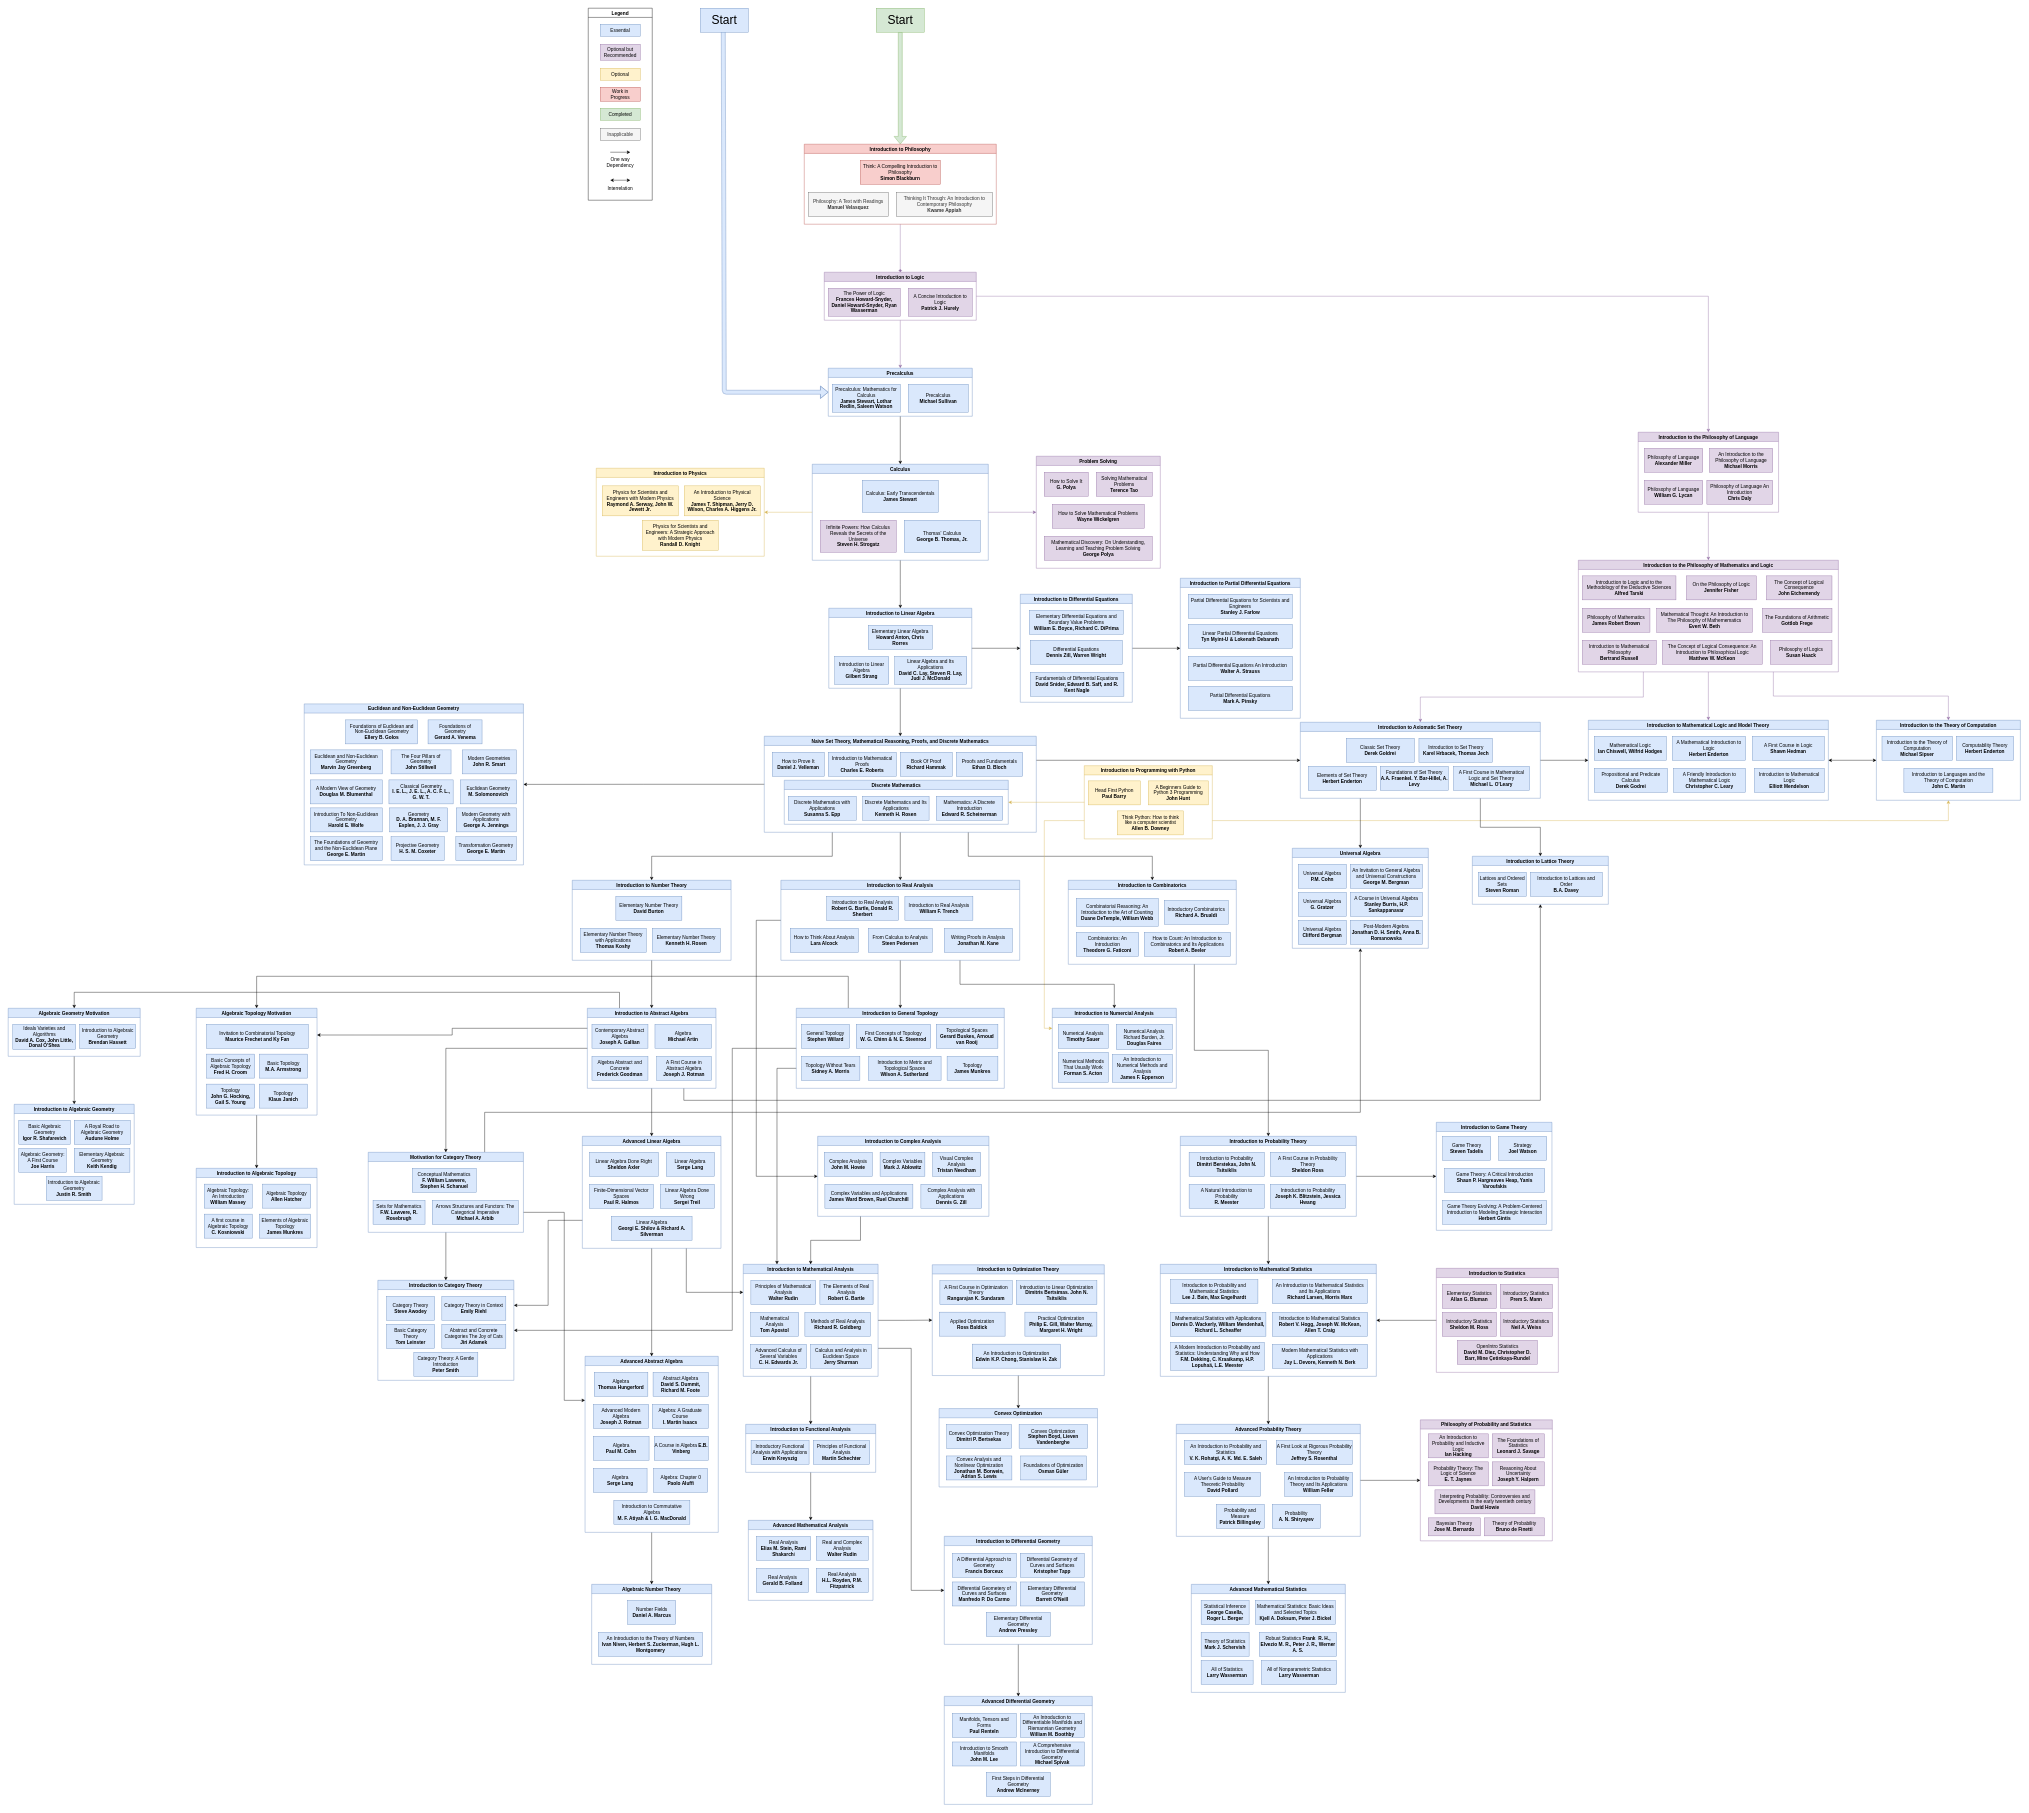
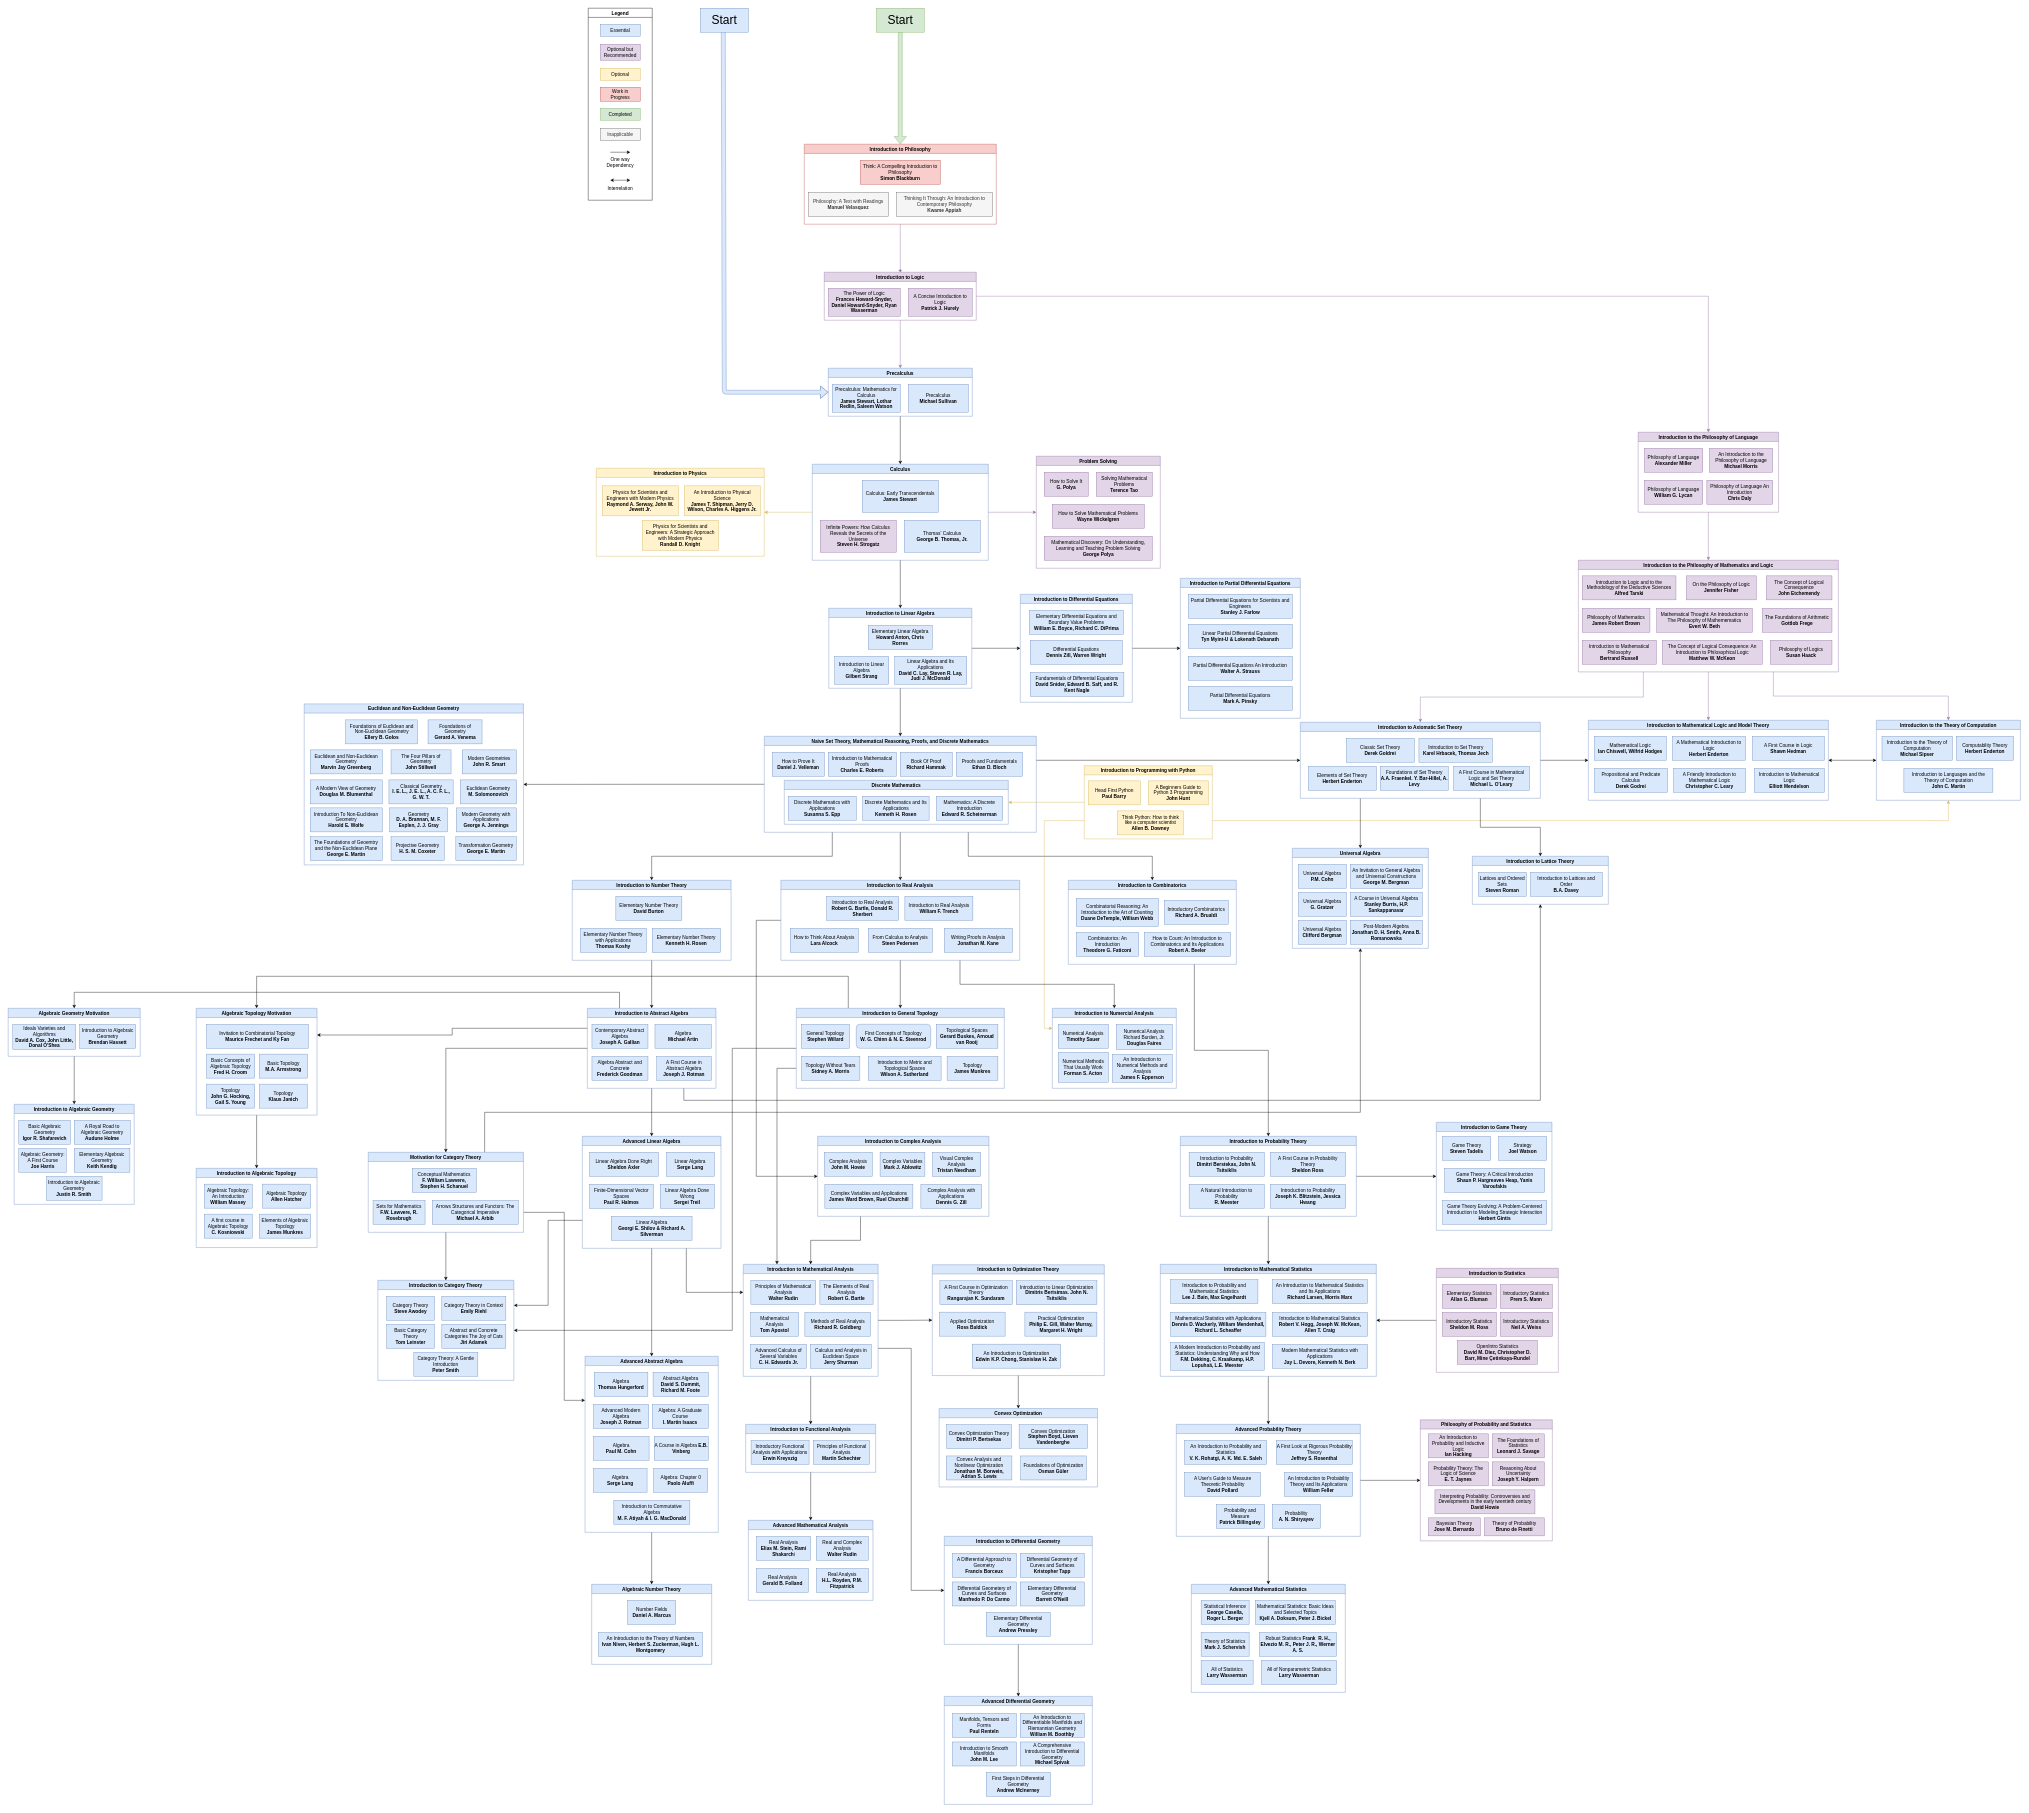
(893, 1036) -> (893, 1036)
